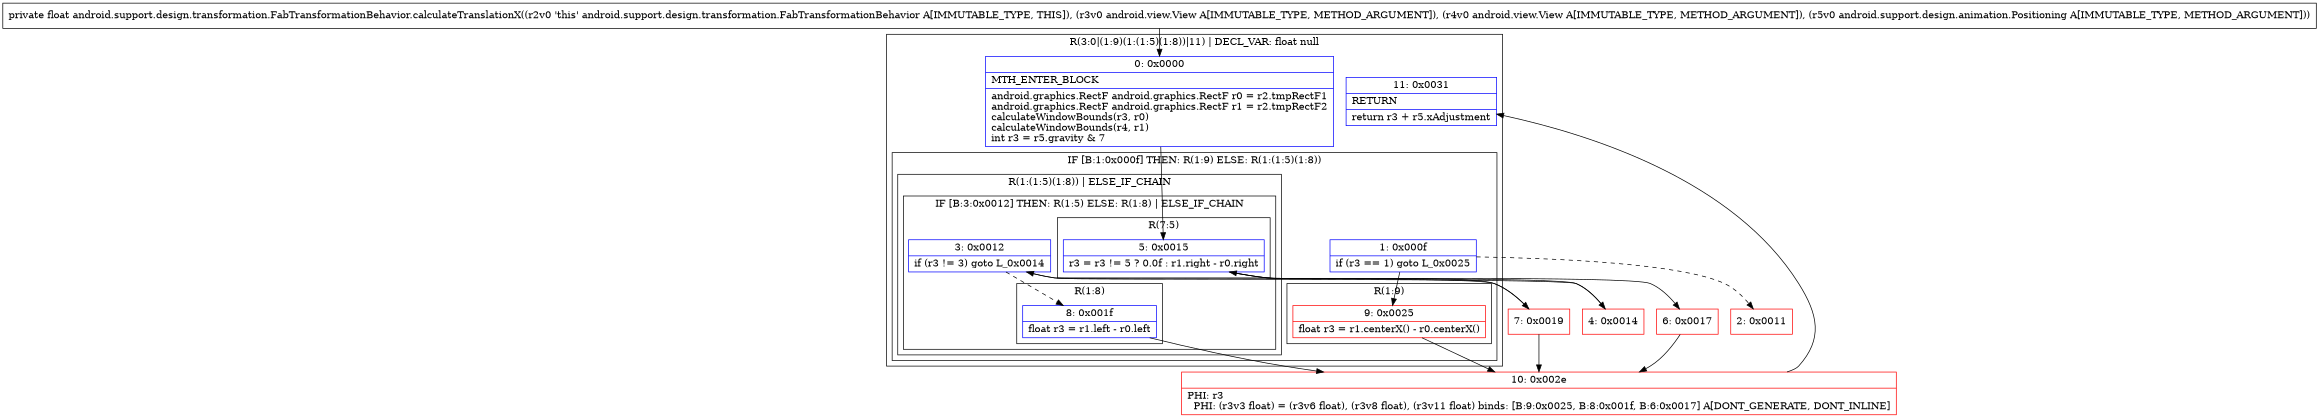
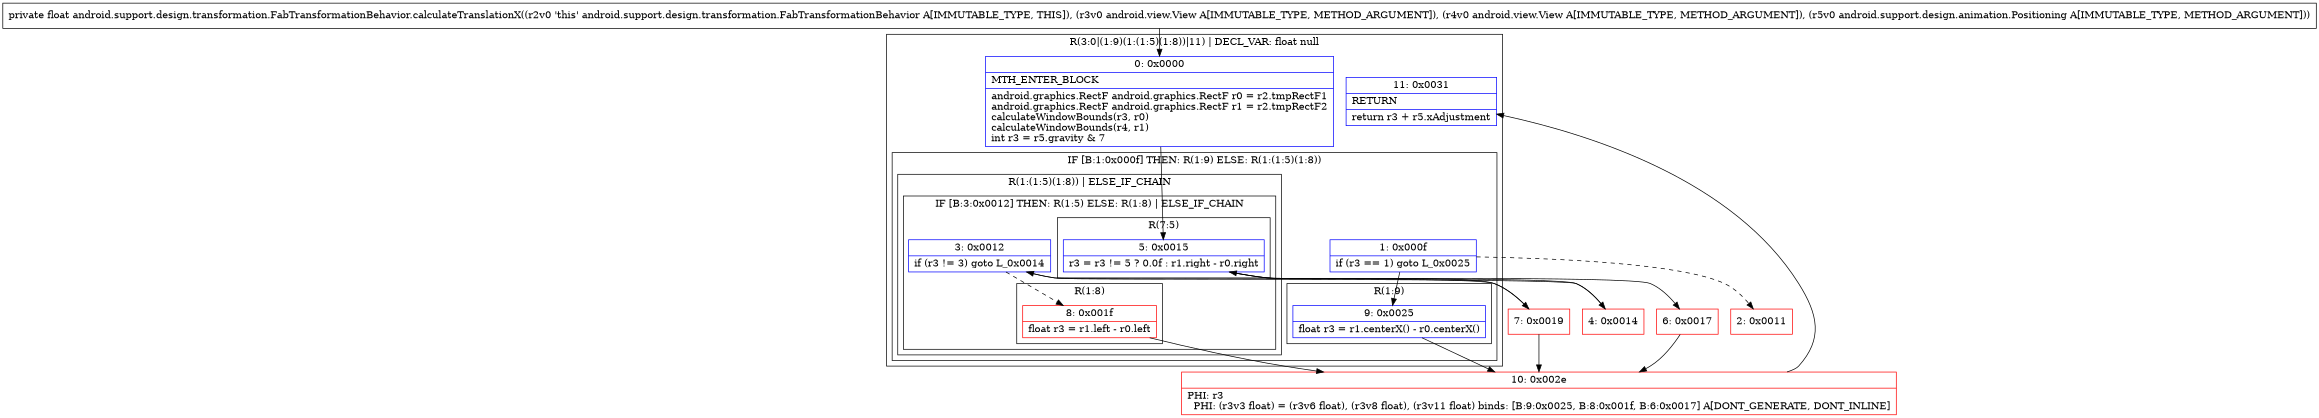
(1090, 322) -> (1090, 322)
(1389, 322) -> (1389, 322)
